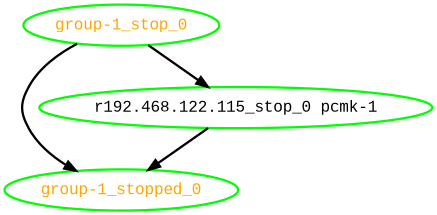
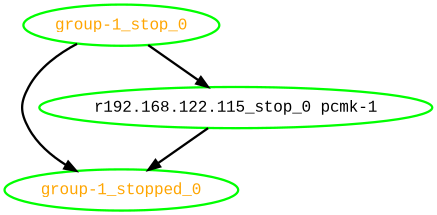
(236, 108) -> (236, 108)
